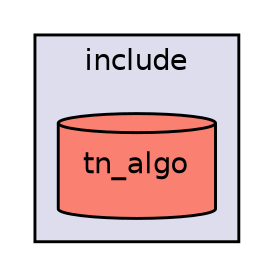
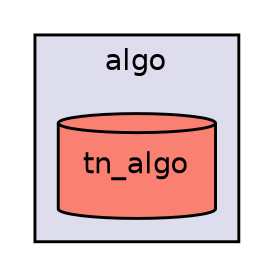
(137, 63) -> (137, 63)
